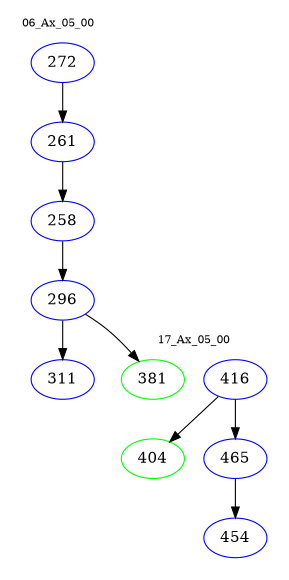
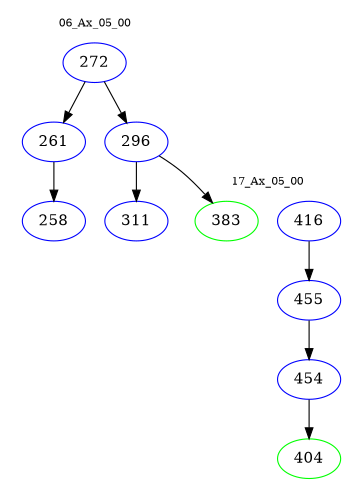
(63, 255) -> (113, 97)
(153, 380) -> (227, 221)
(198, 415) -> (309, 414)
(235, 459) -> (309, 300)
